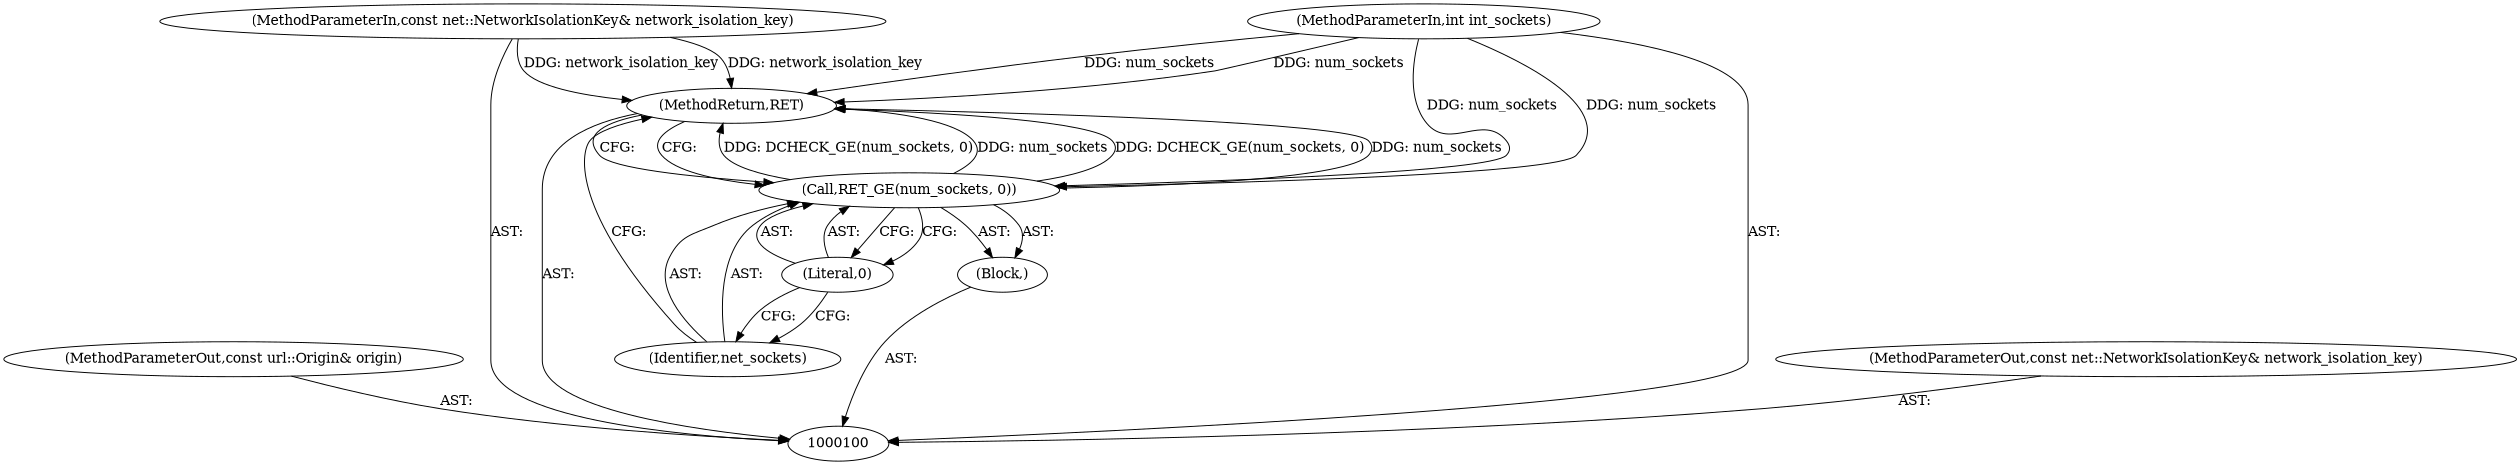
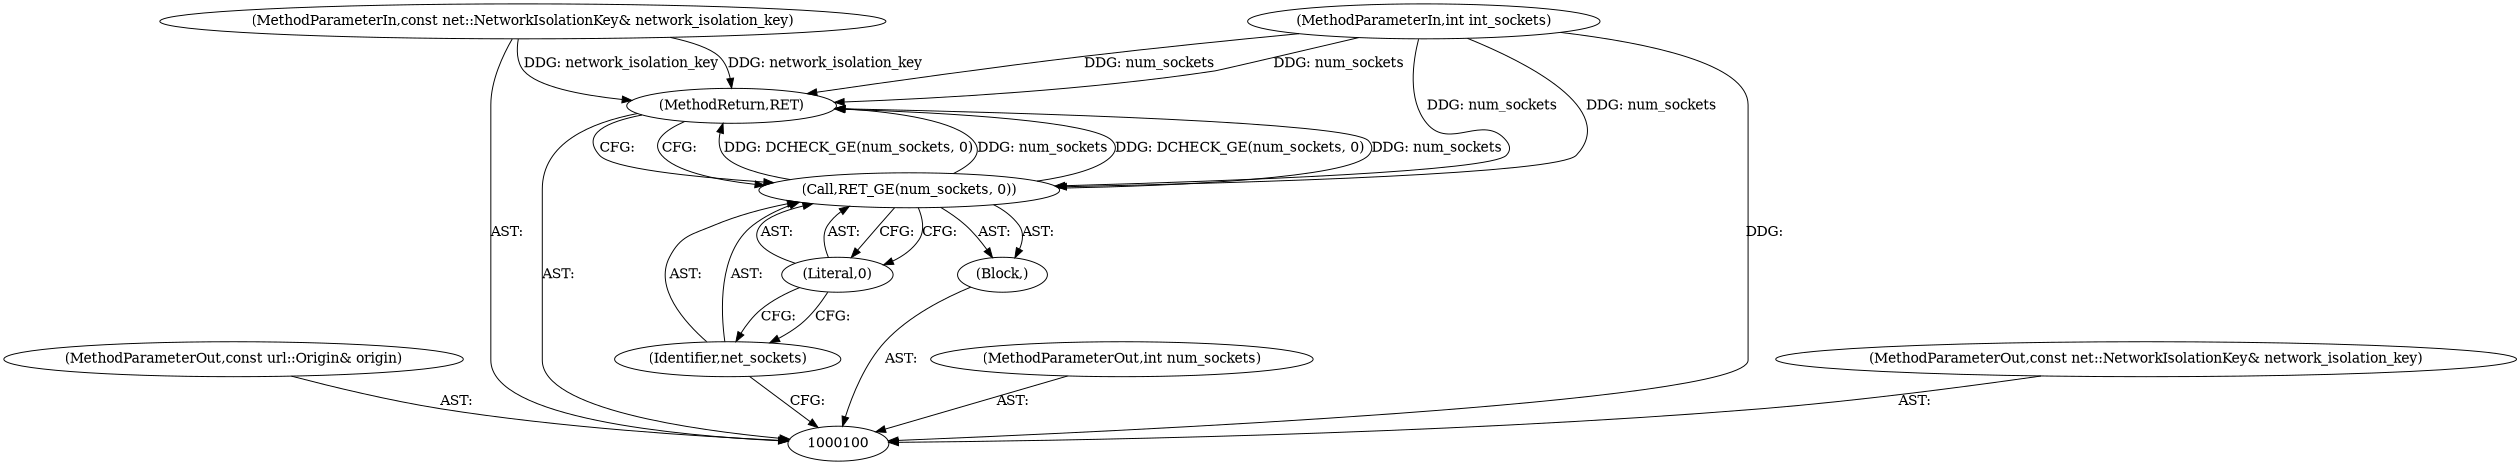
(604, 227) -> (780, 399)
(1767, 233) -> (1767, 233)
none -> (1122, 359)
